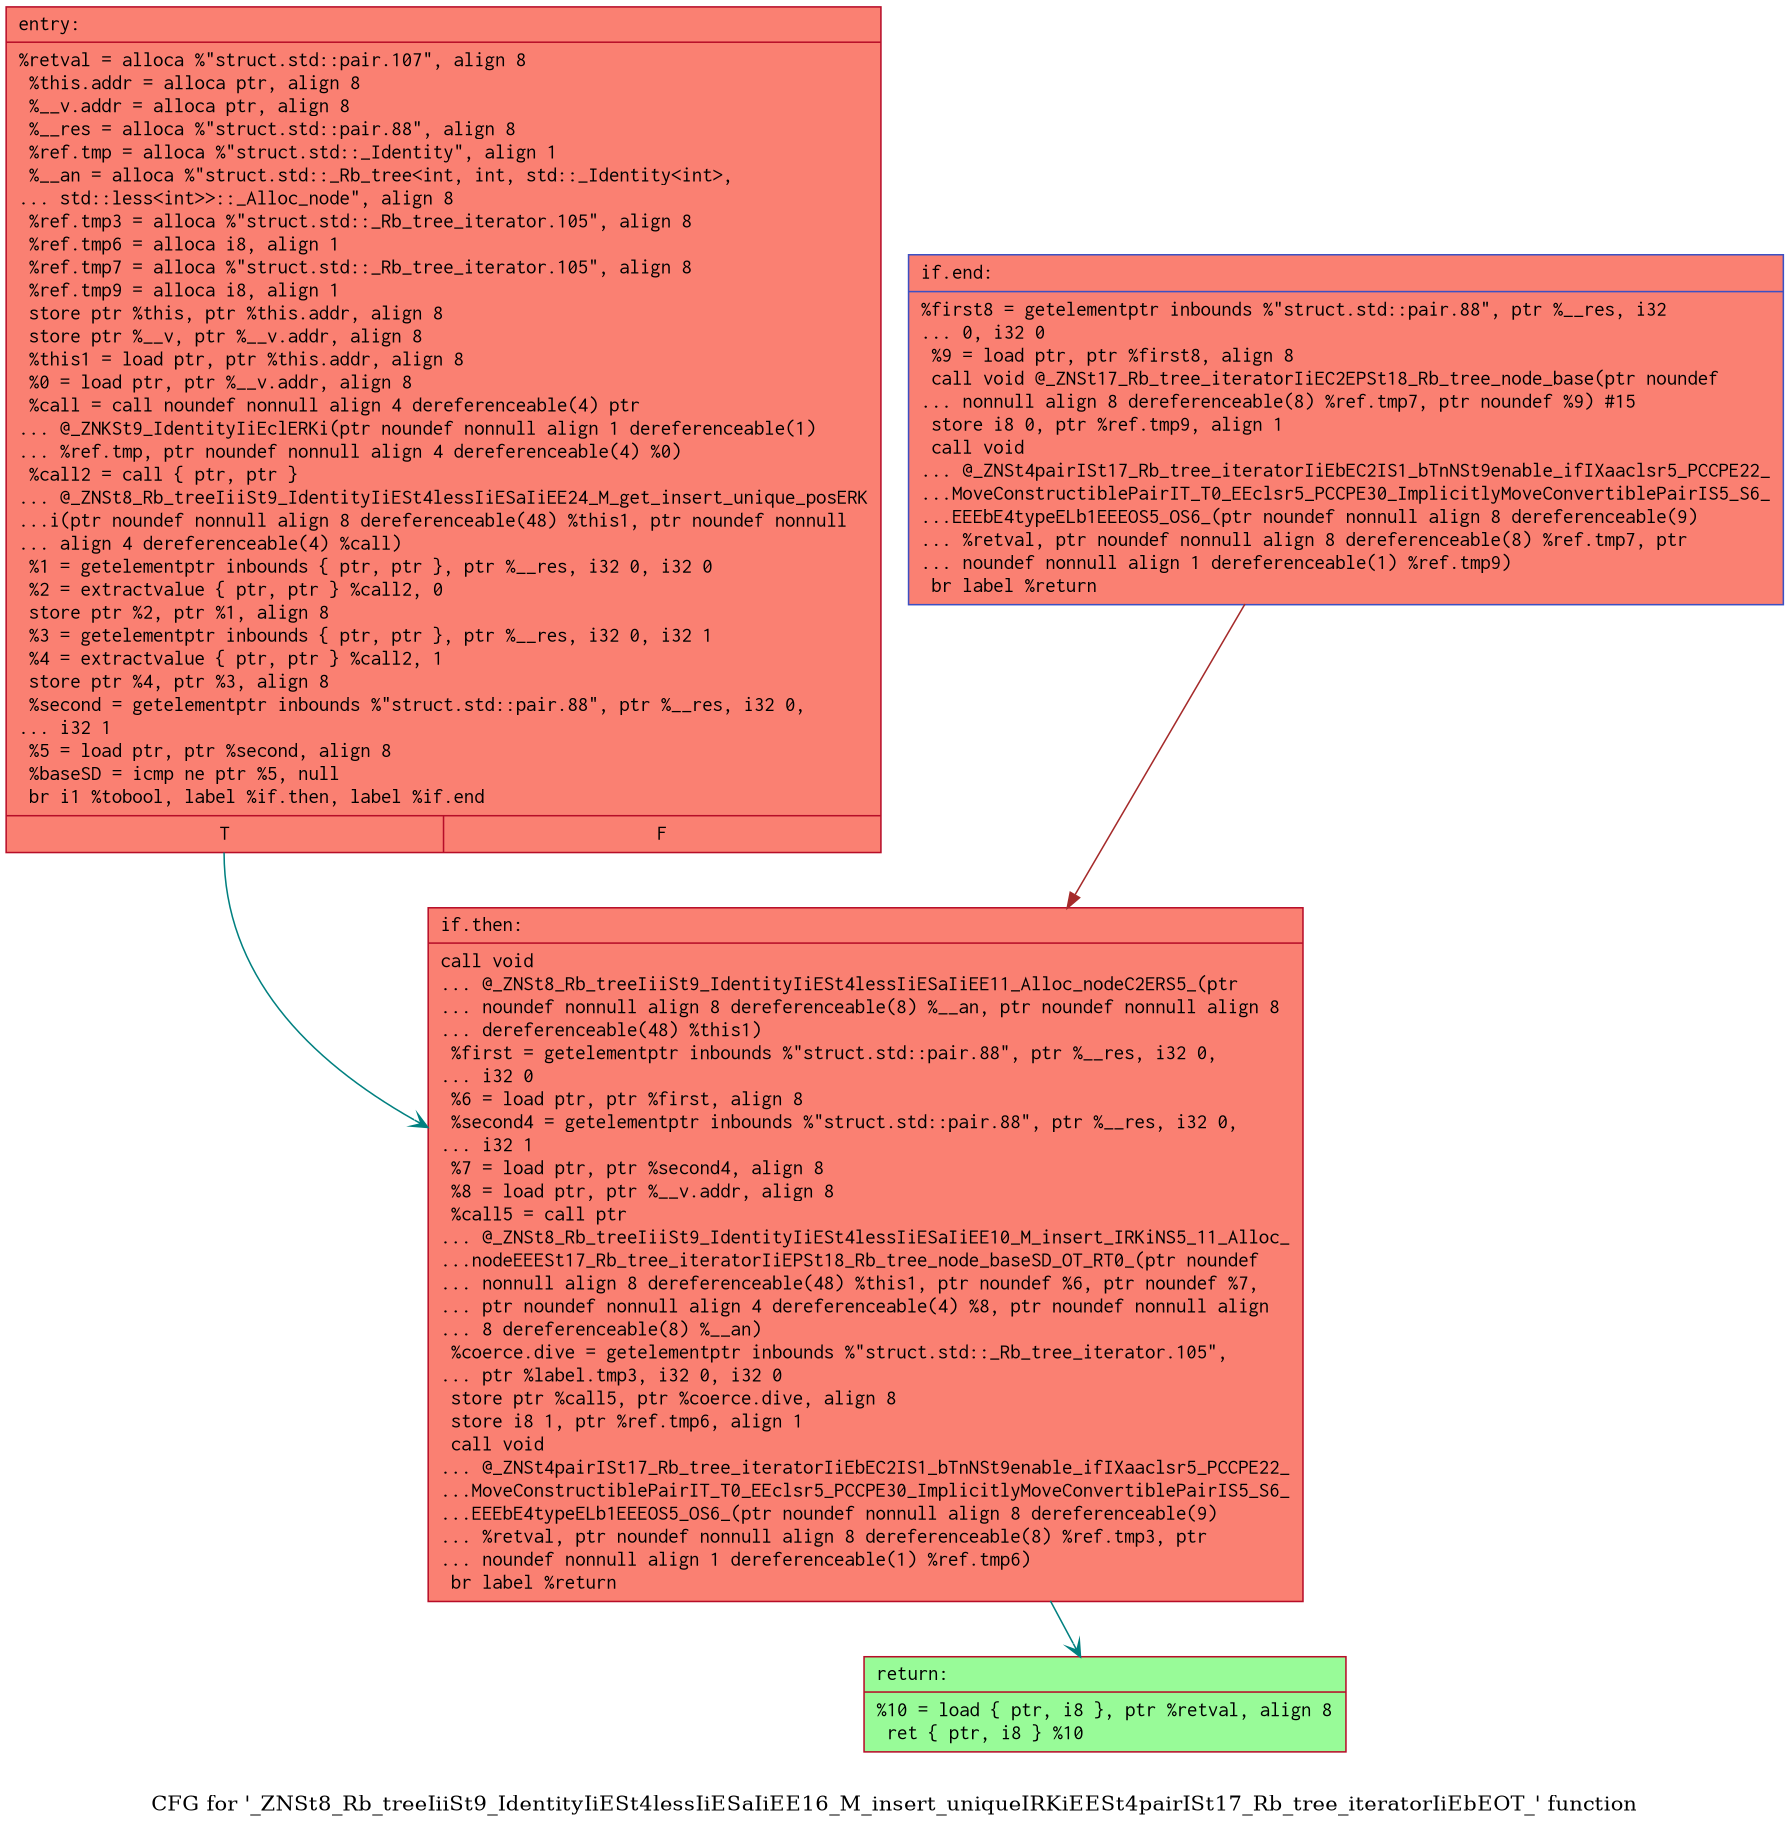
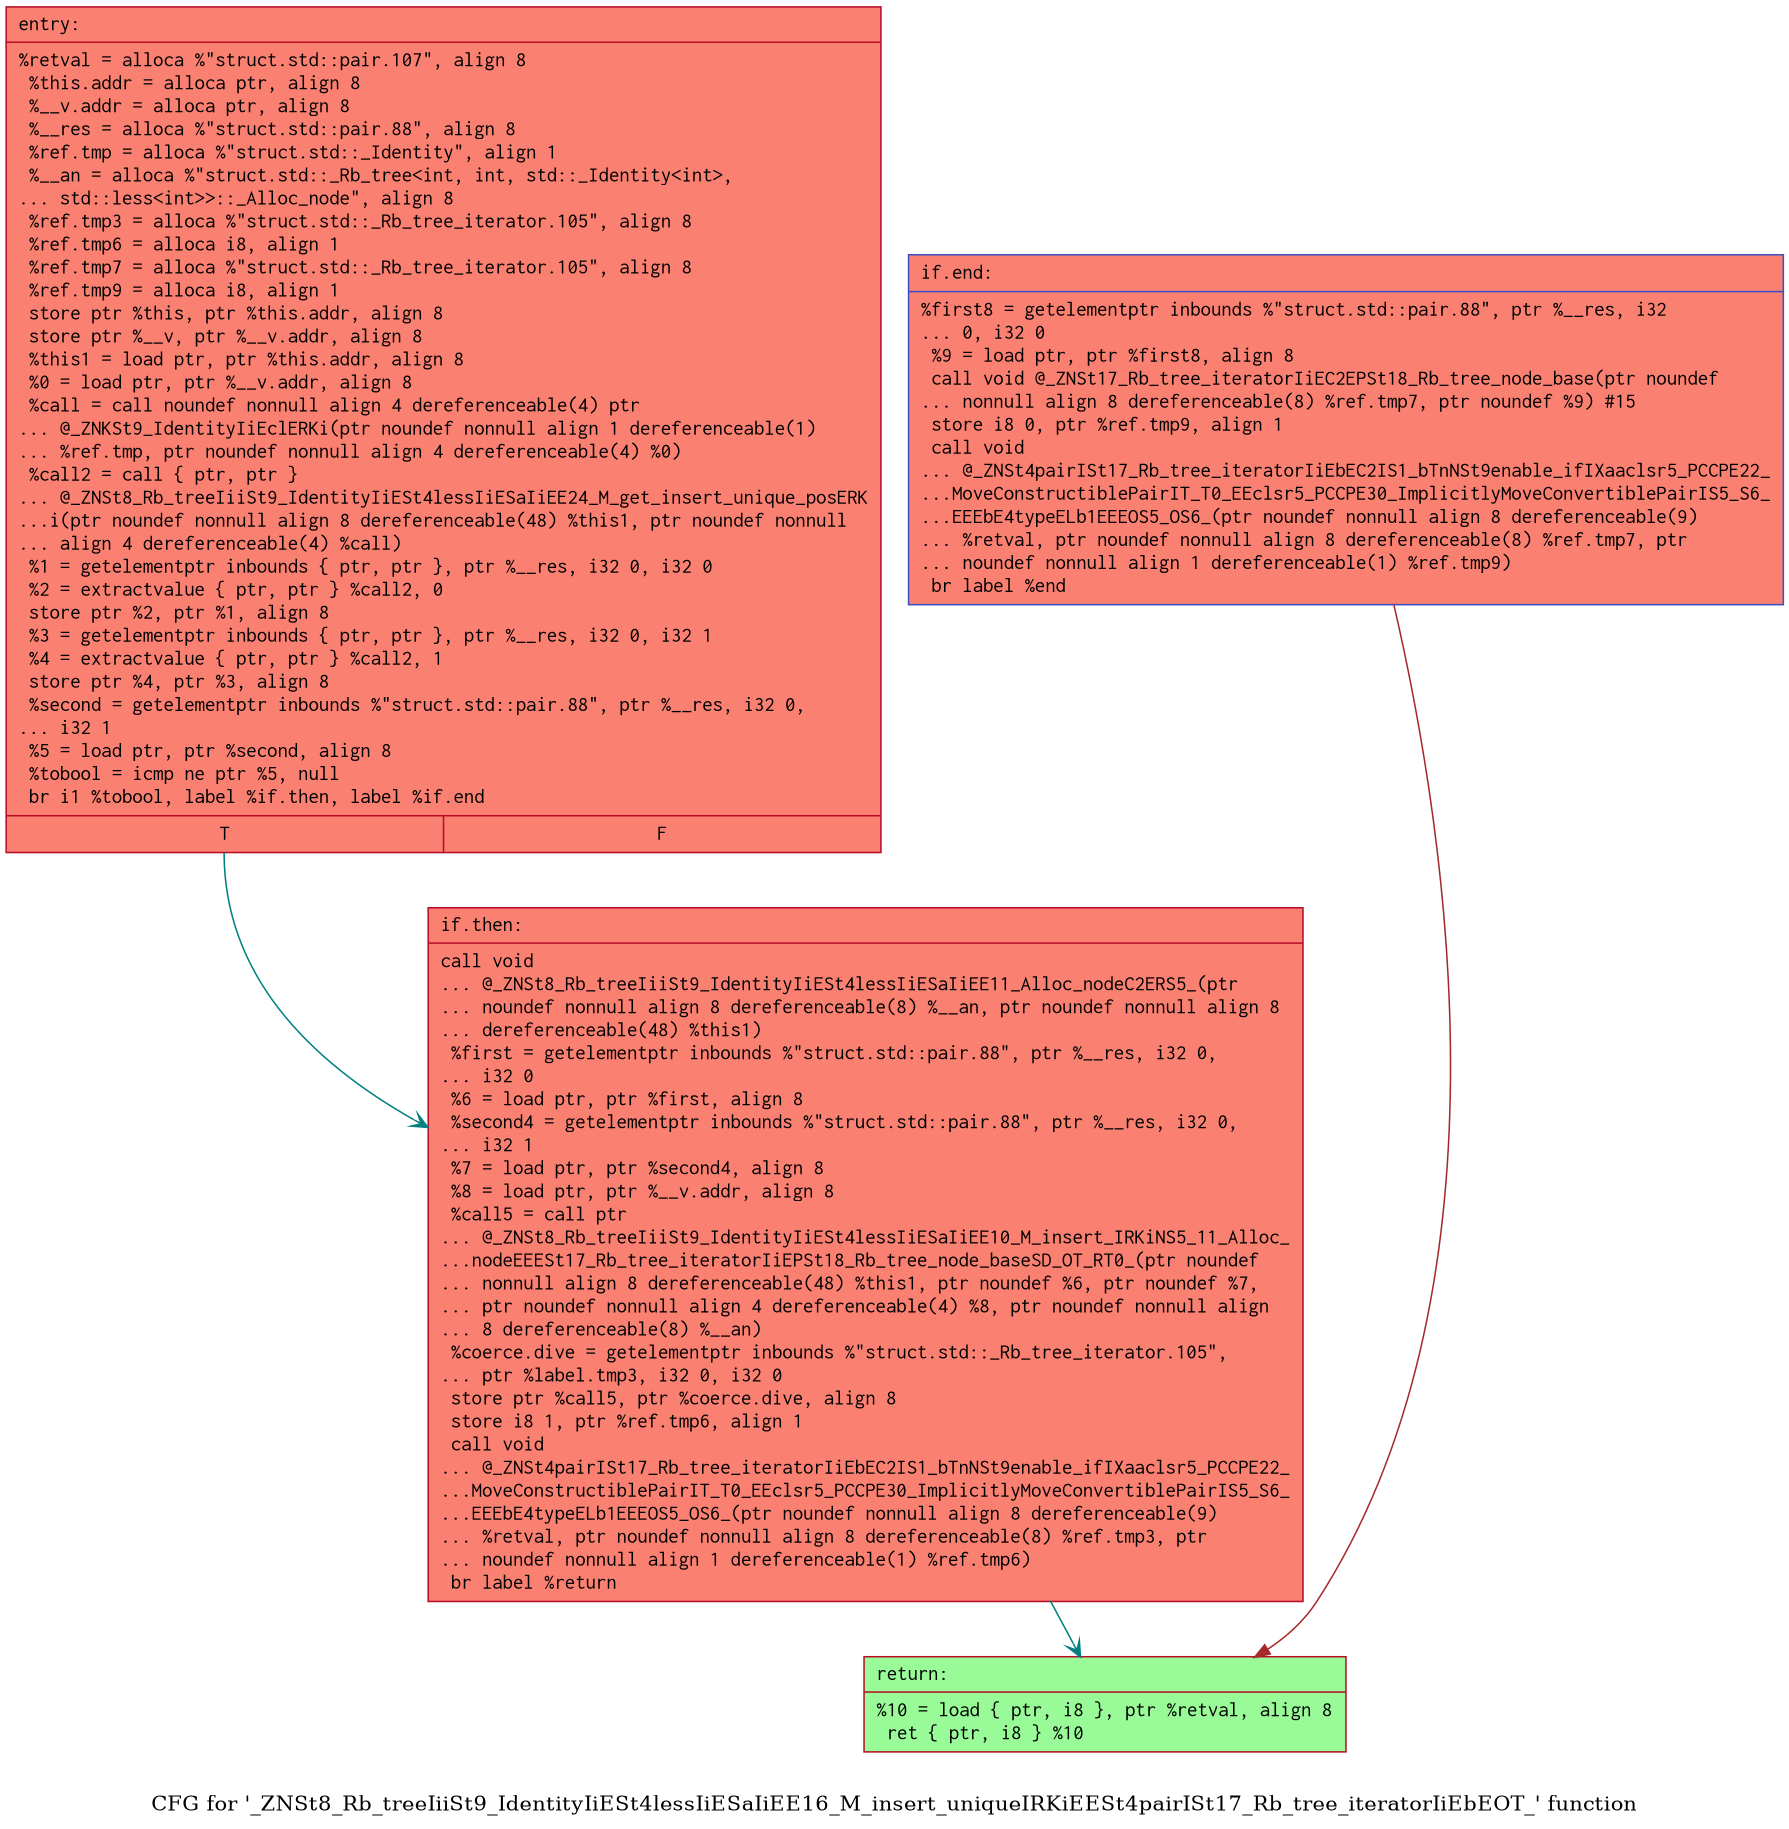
(1009, 585) -> (994, 585)
(1160, 749) -> (1447, 1147)
(180, 774) -> (180, 774)
